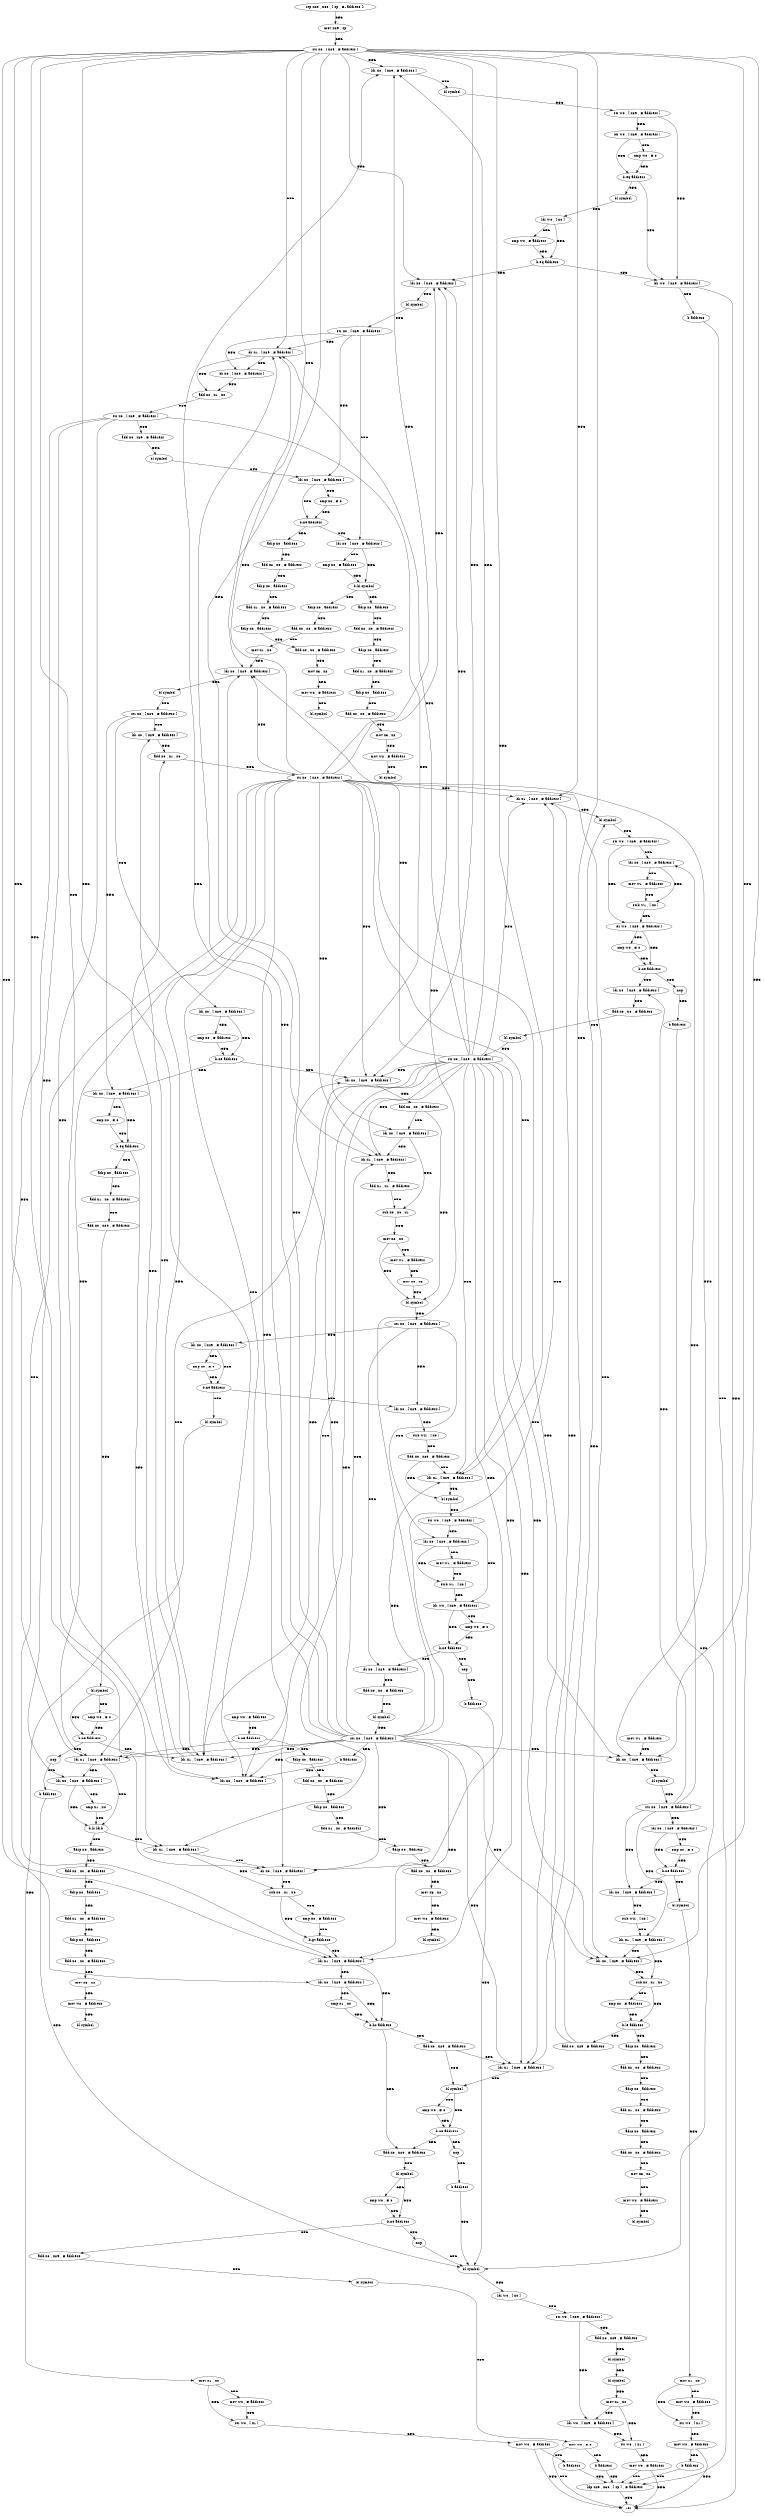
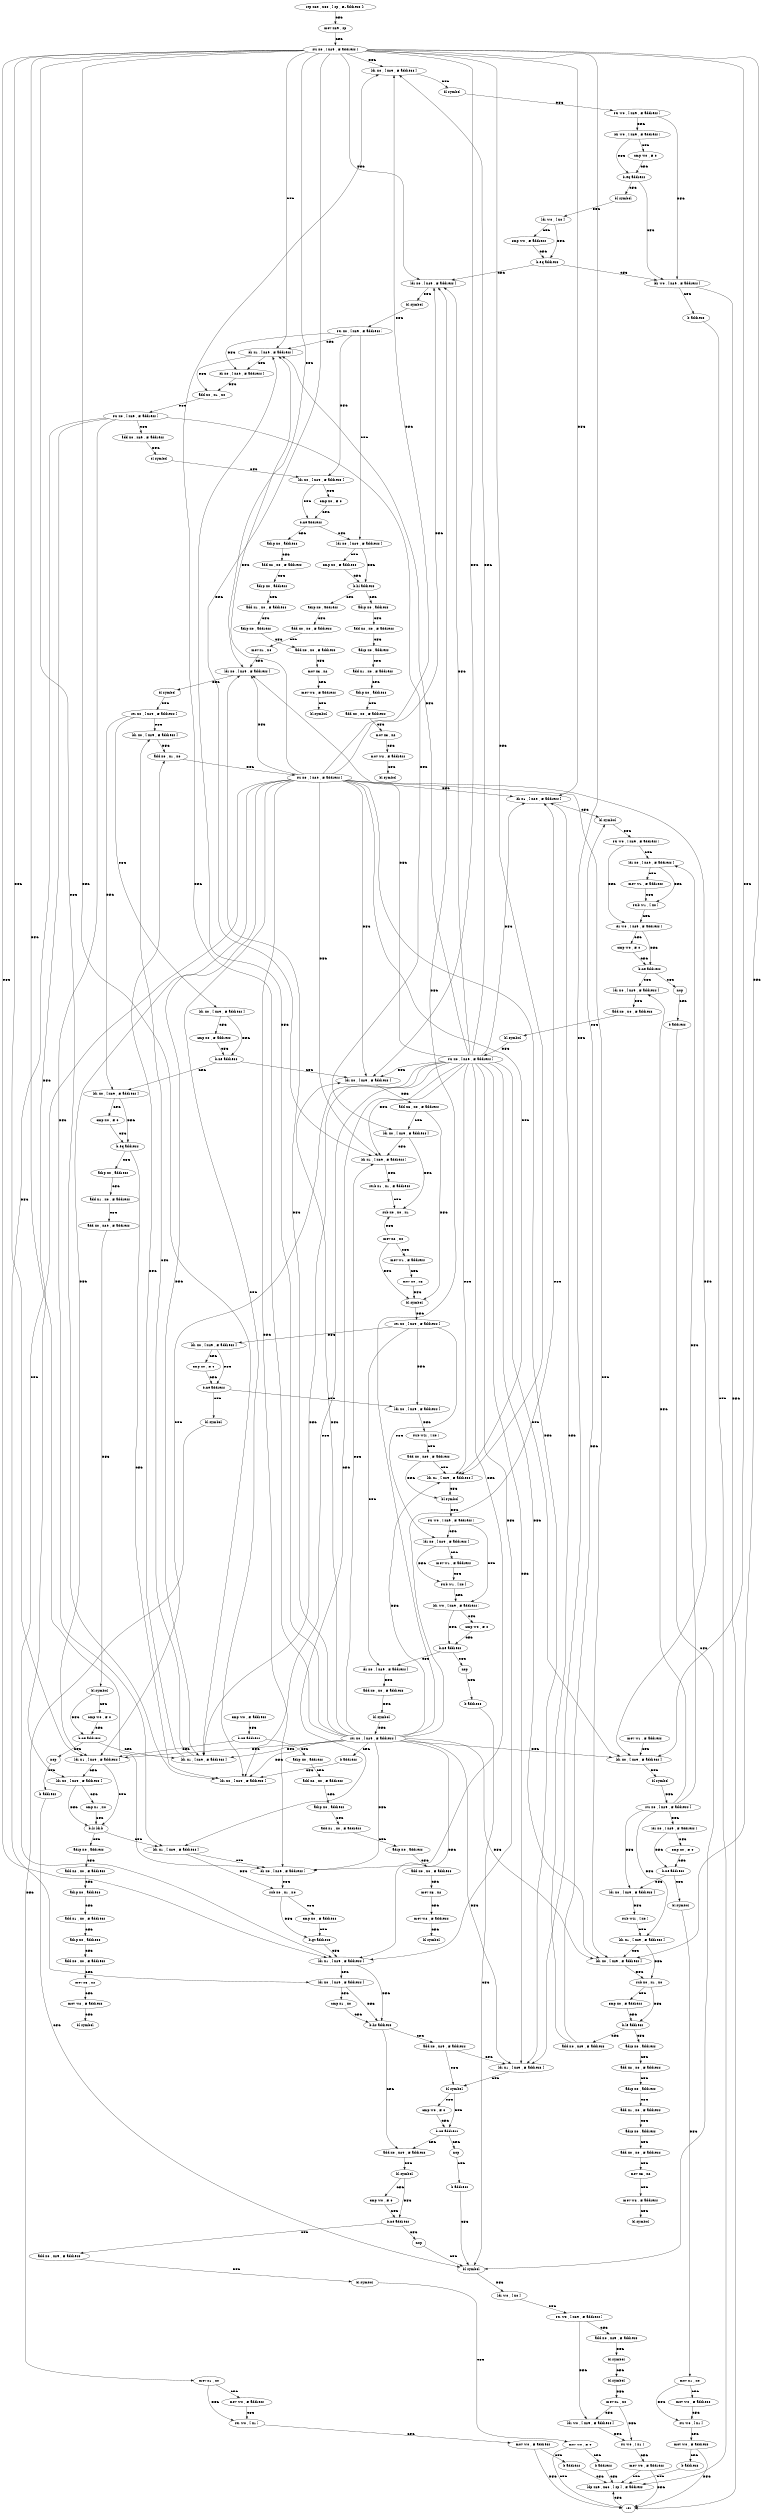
(364, 586) -> (364, 586)
(390, 1186) -> (390, 1186)
(395, 1225) -> (385, 1227)
(623, 2496) -> (616, 2502)
